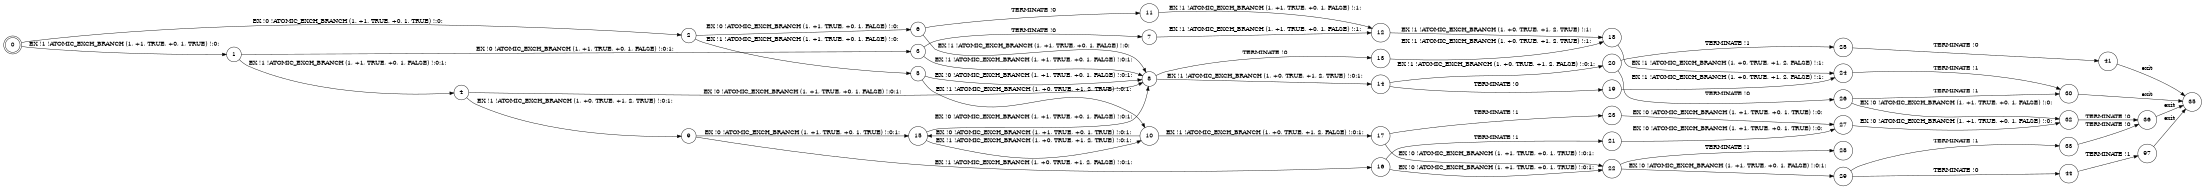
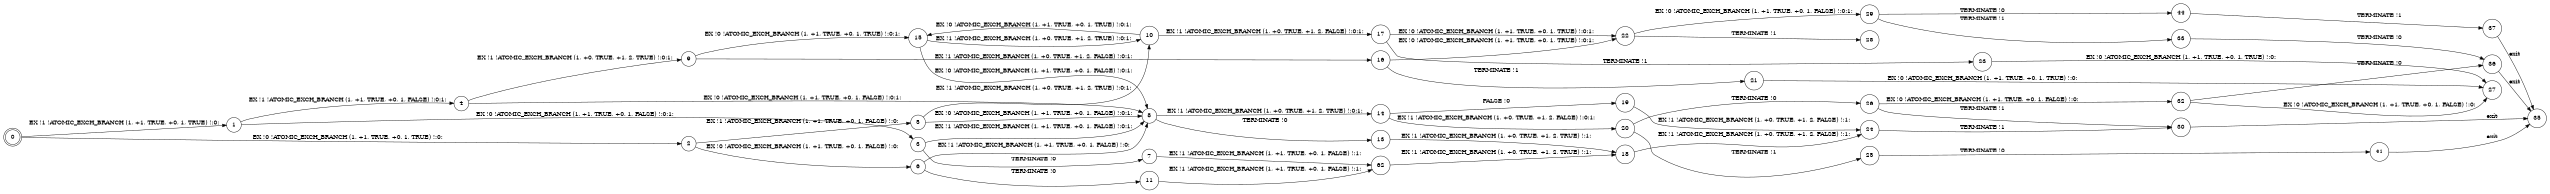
(1381, 33) -> (1381, 165)
(1496, 85) -> (1496, 101)
(1954, 130) -> (2339, 112)
(2147, 154) -> (2492, 29)
